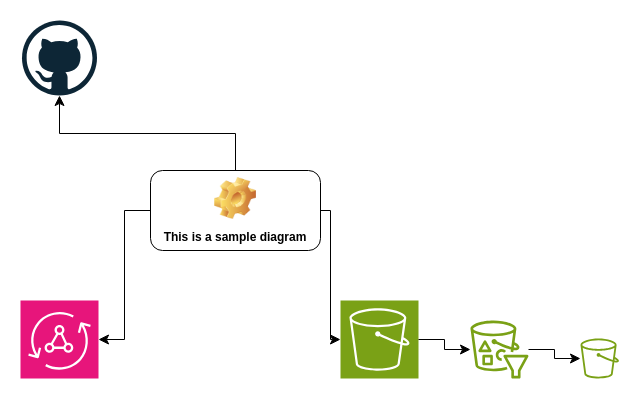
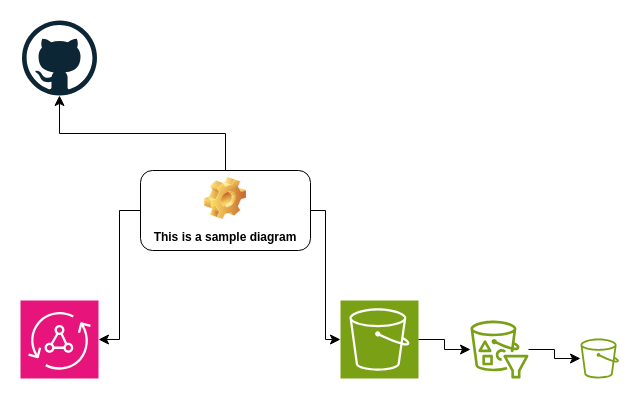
(236, 211) -> (226, 211)
